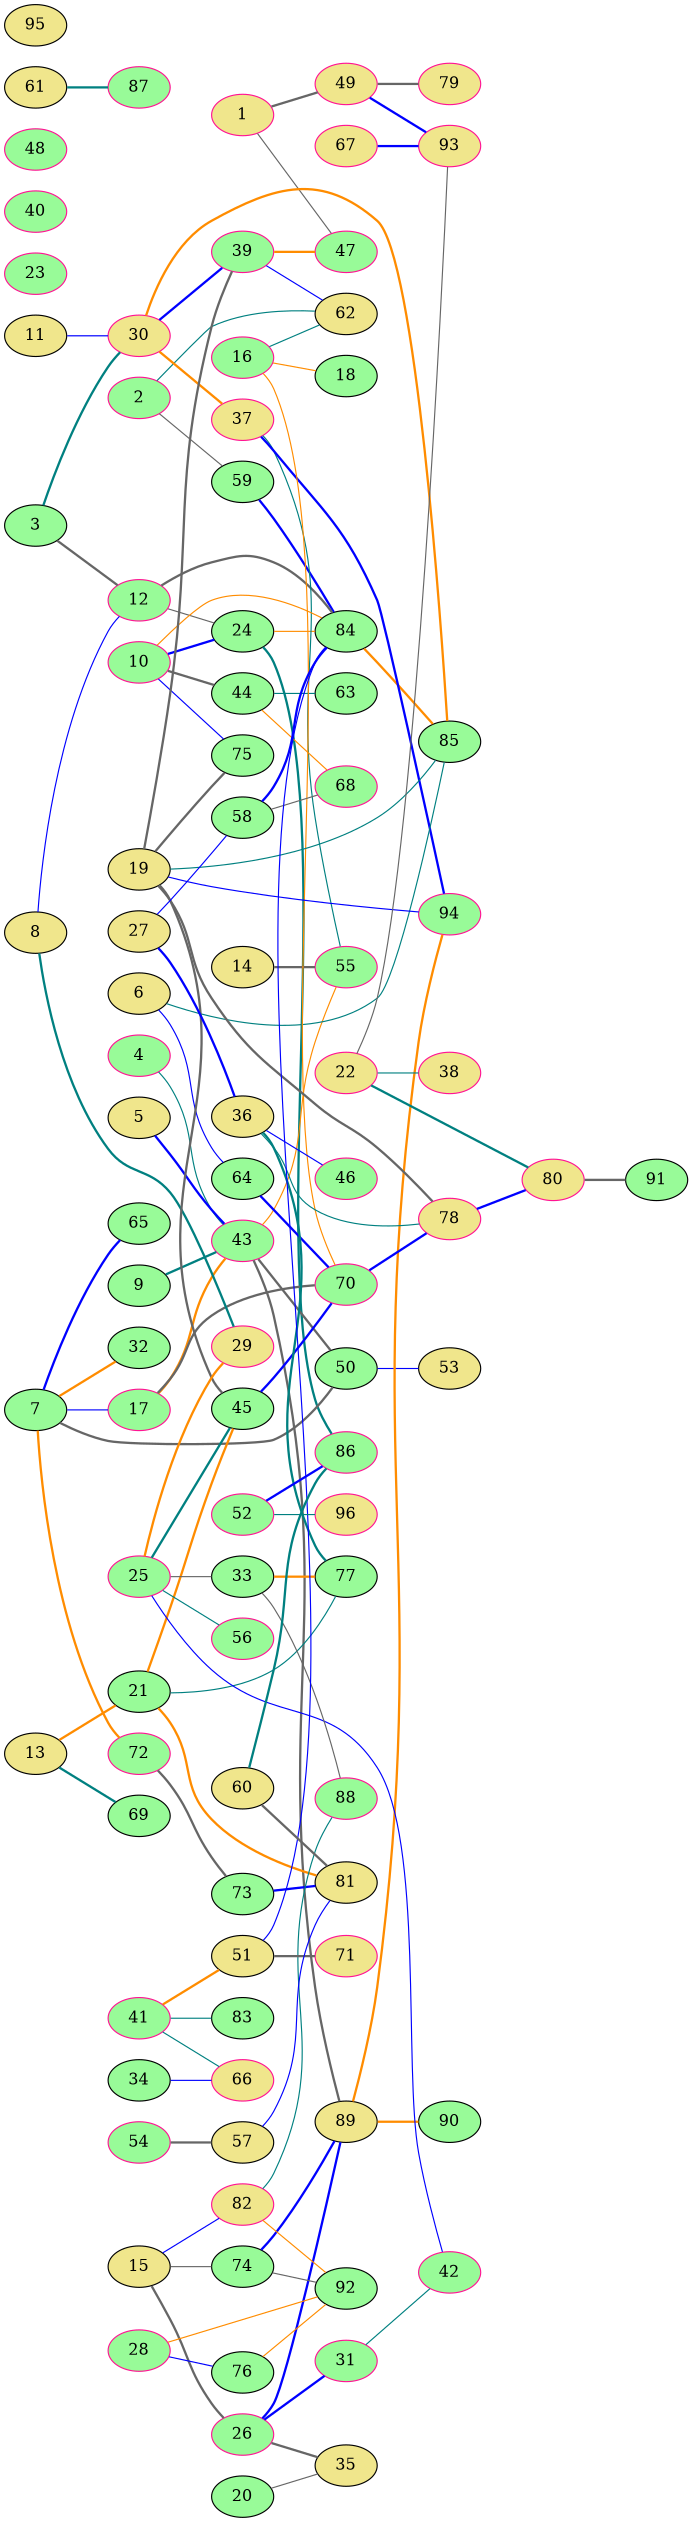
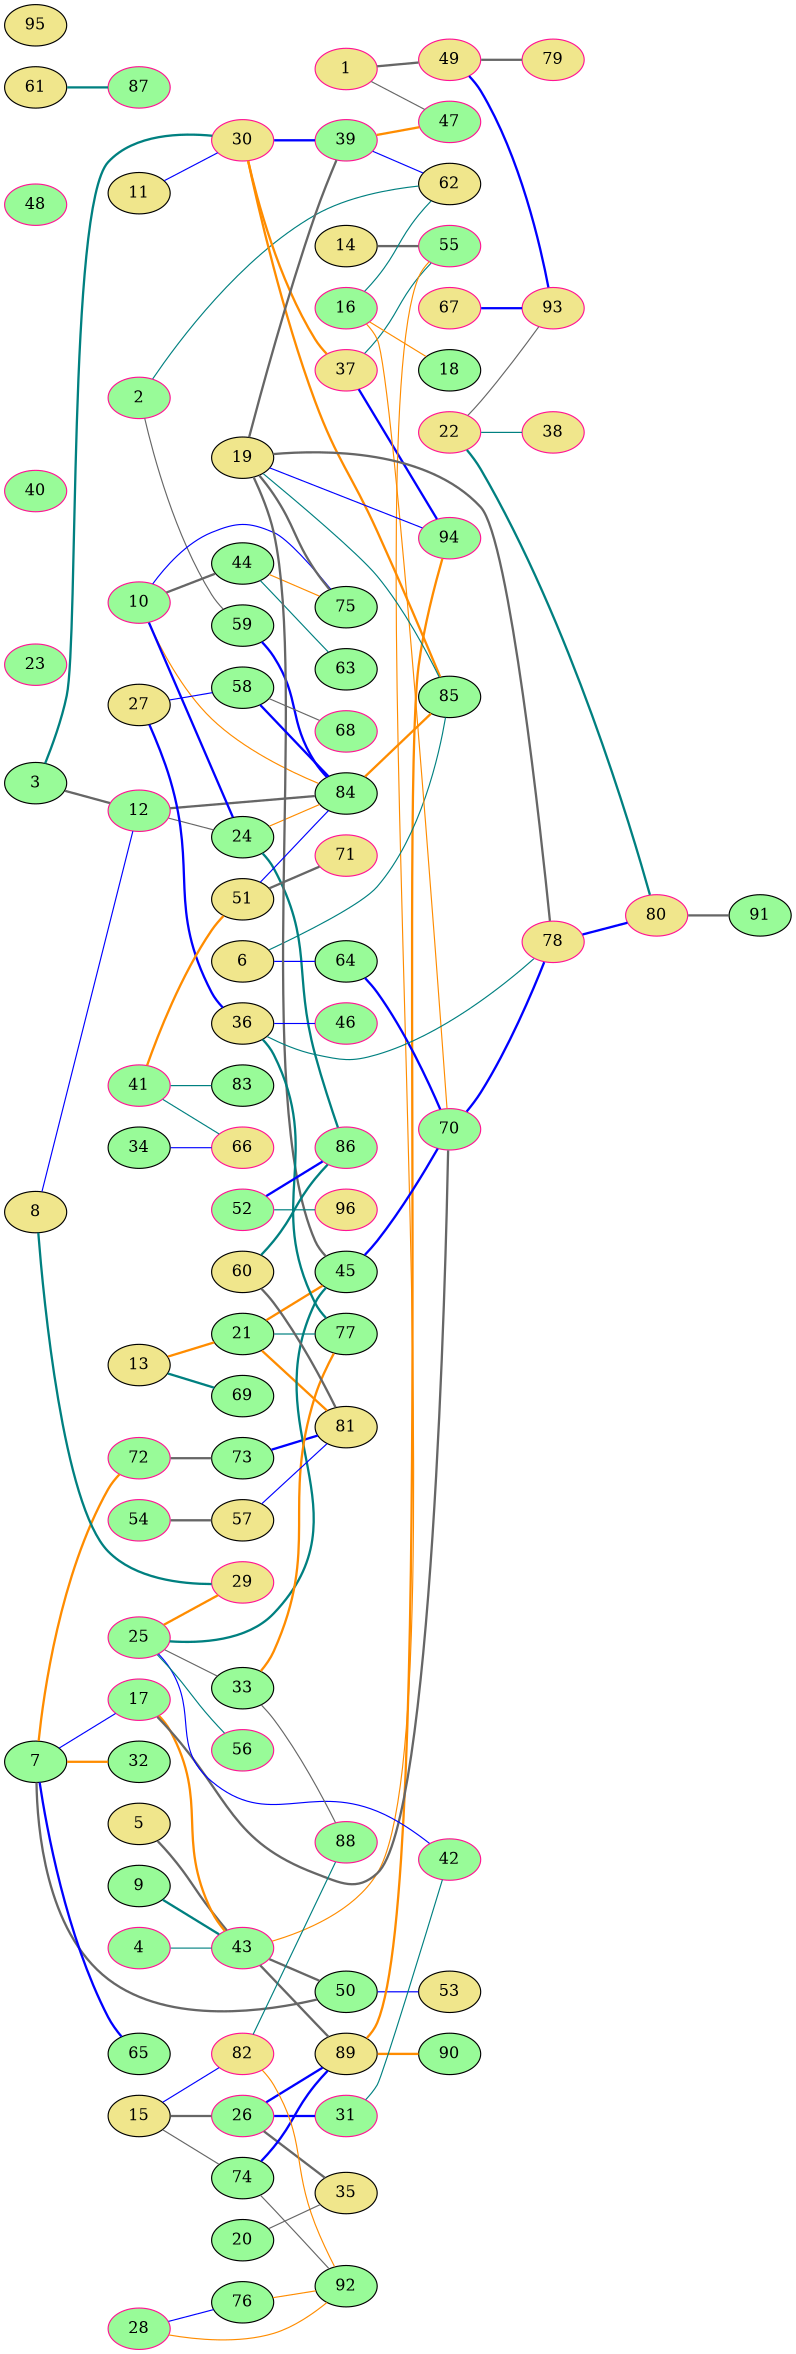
(285, 731) -> (294, 585)
(192, 1185) -> (193, 1885)
